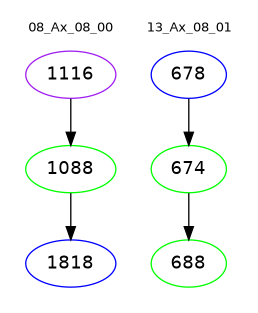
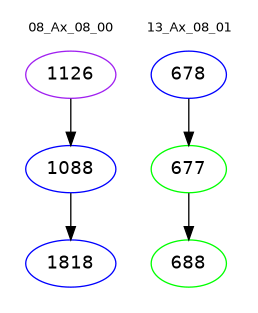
(71, 75) -> (71, 75)
(71, 169) -> (71, 169)
(189, 169) -> (189, 169)
